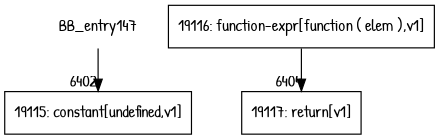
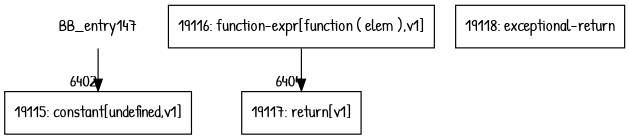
none -> (540, 27)
